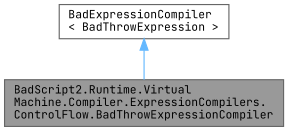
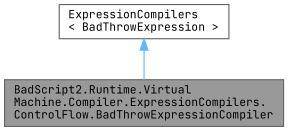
(144, 22) -> (144, 22)
